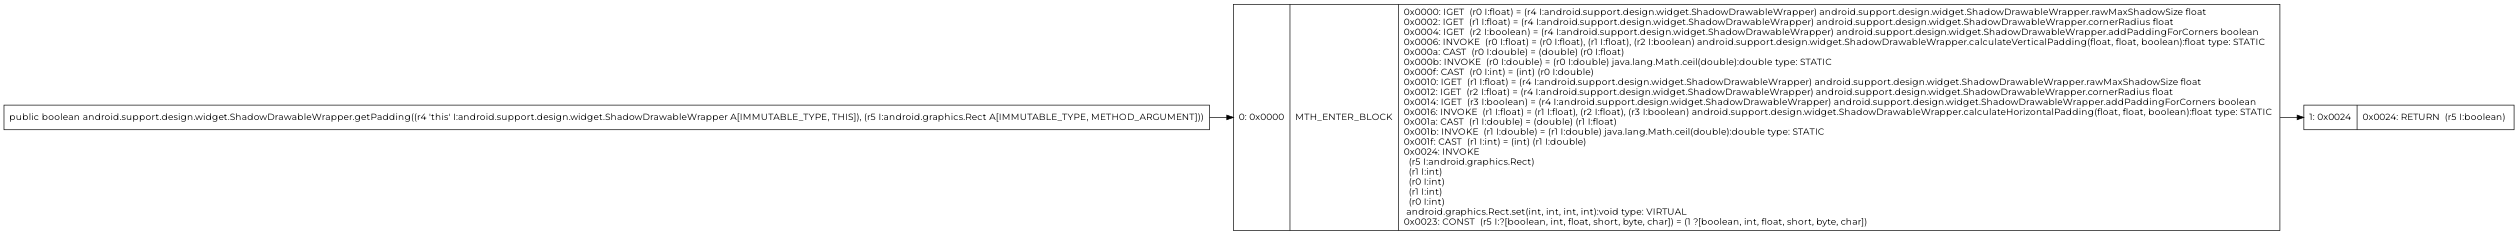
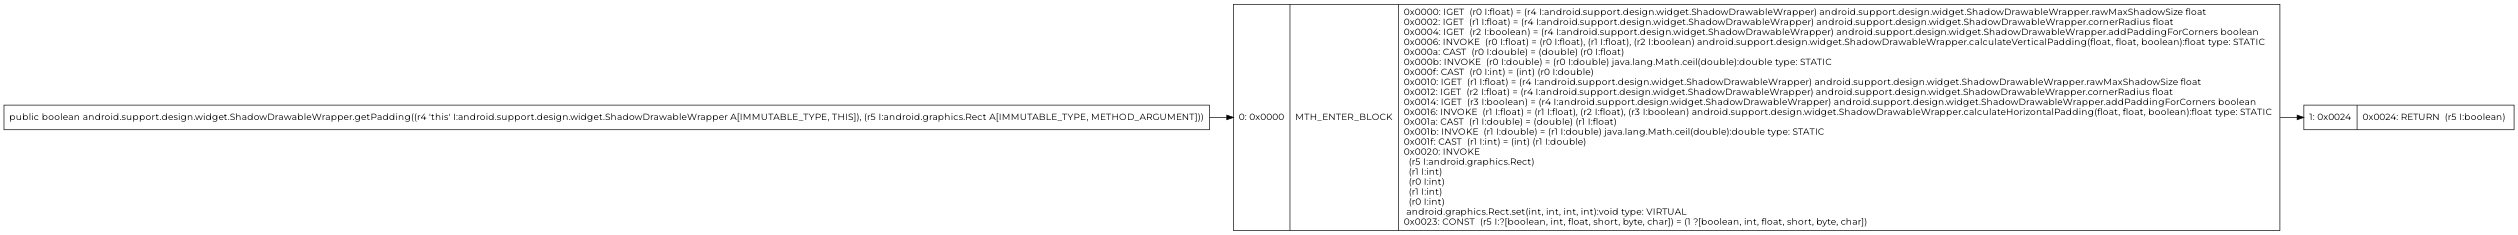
(1444, 152) -> (1445, 152)
